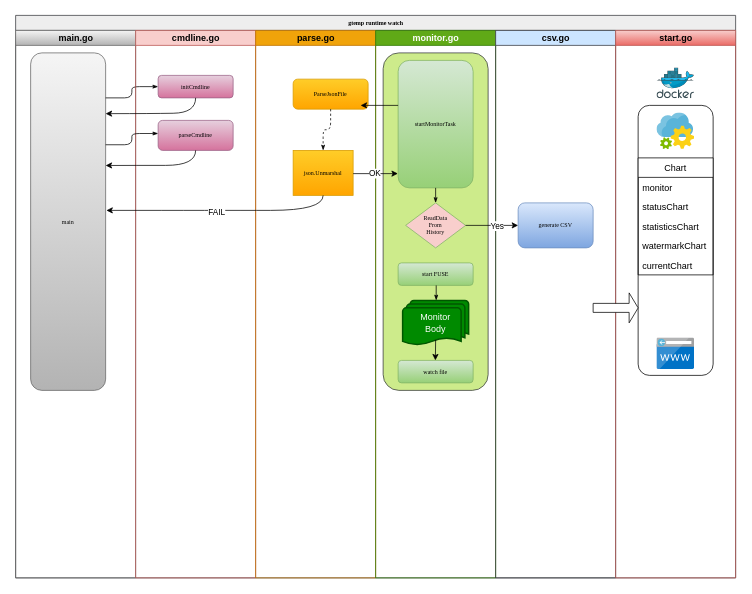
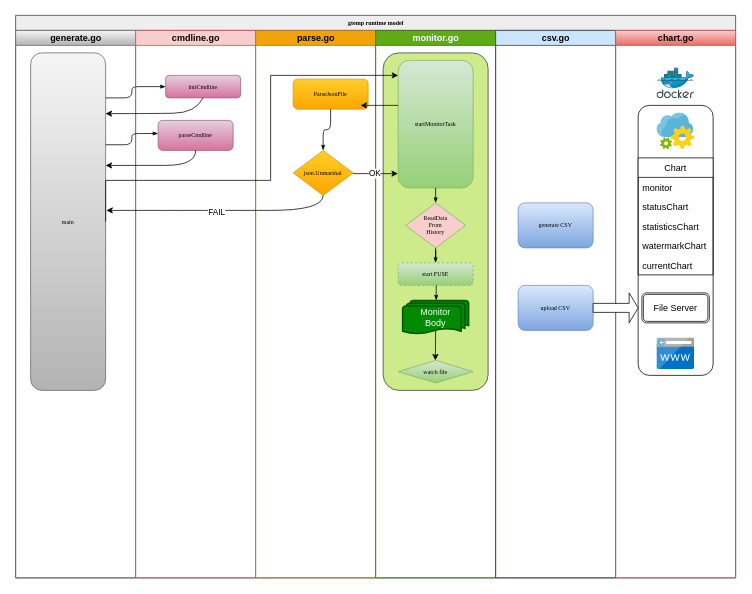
(376, 23) -> (376, 23)
(76, 38) -> (76, 38)
(676, 38) -> (676, 38)
(195, 87) -> (203, 87)
(328, 129) -> (328, 129)
none -> (270, 150)
(323, 173) -> (323, 173)
(489, 225) -> none
none -> (435, 255)
(435, 274) -> (435, 274)
none -> (555, 308)
none -> (675, 308)
(435, 323) -> (435, 317)
(435, 372) -> (435, 372)
